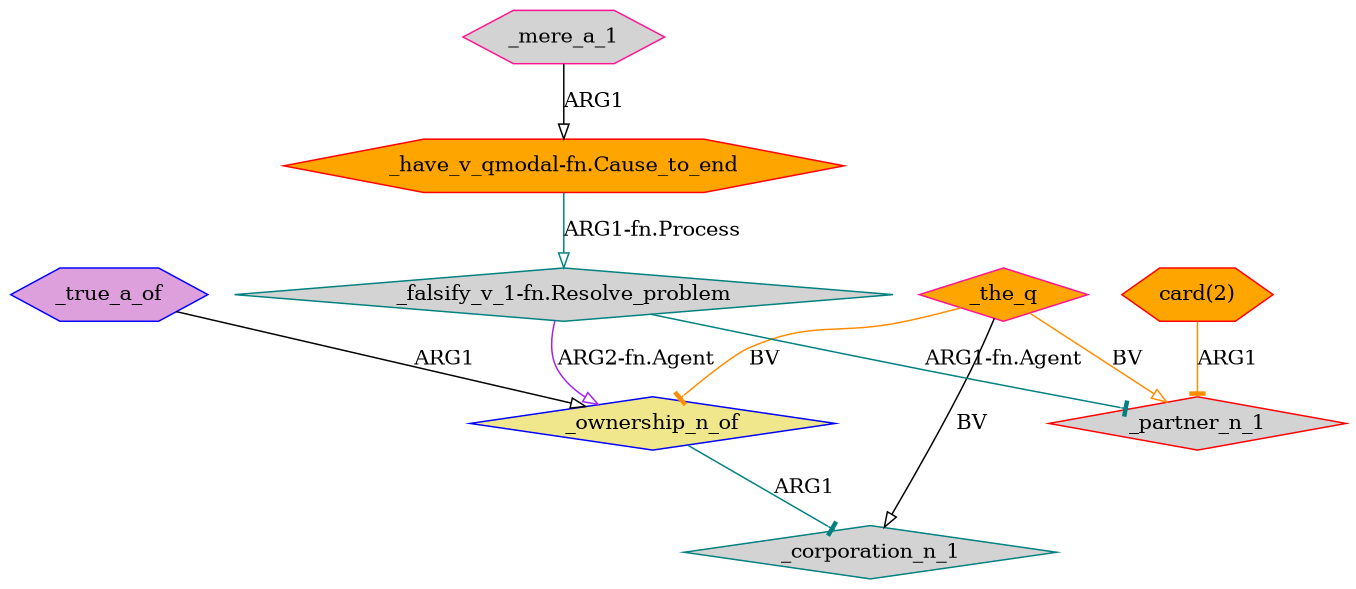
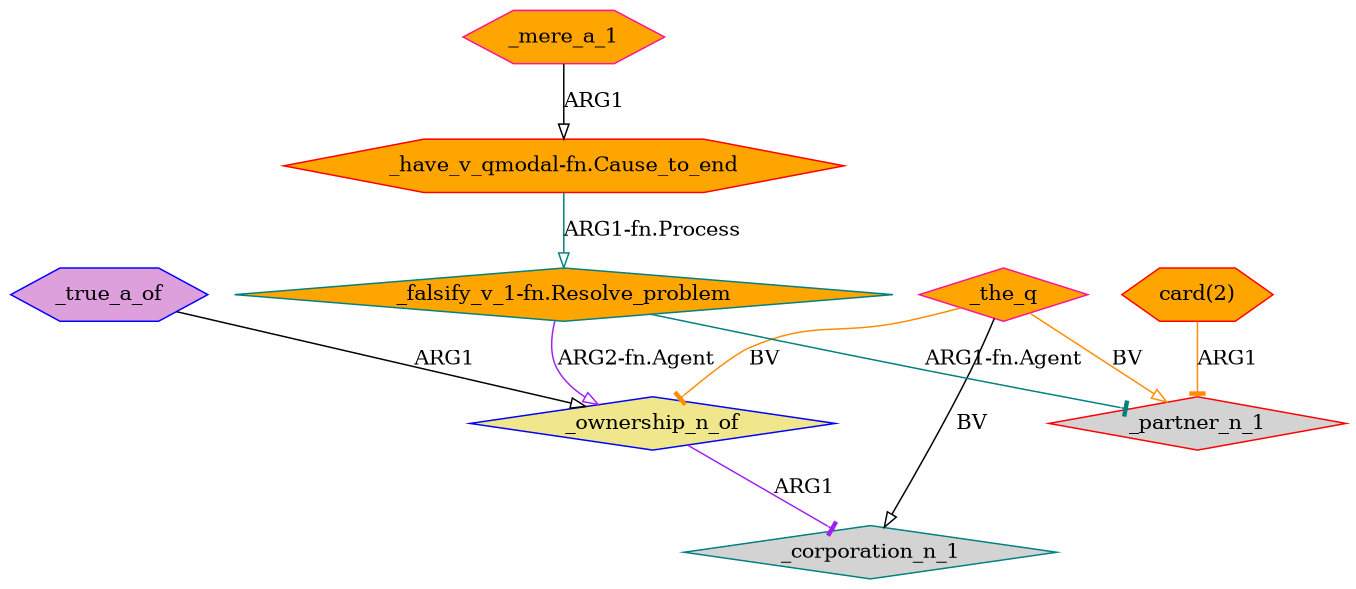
(564, 37) -> (564, 37)
(564, 295) -> (564, 295)
(758, 486) -> (758, 486)
